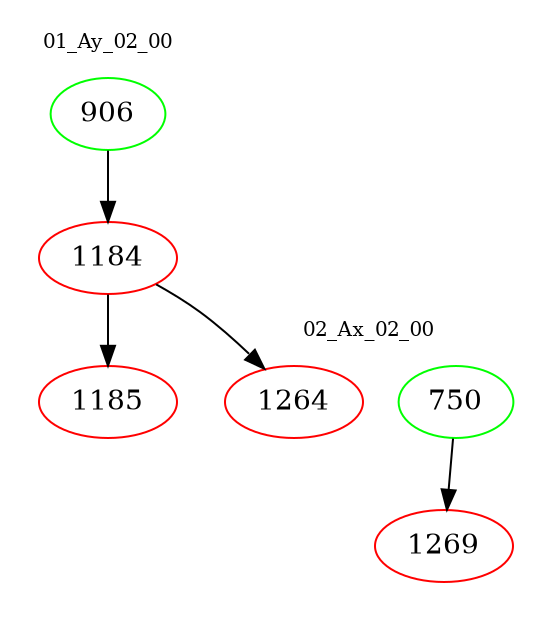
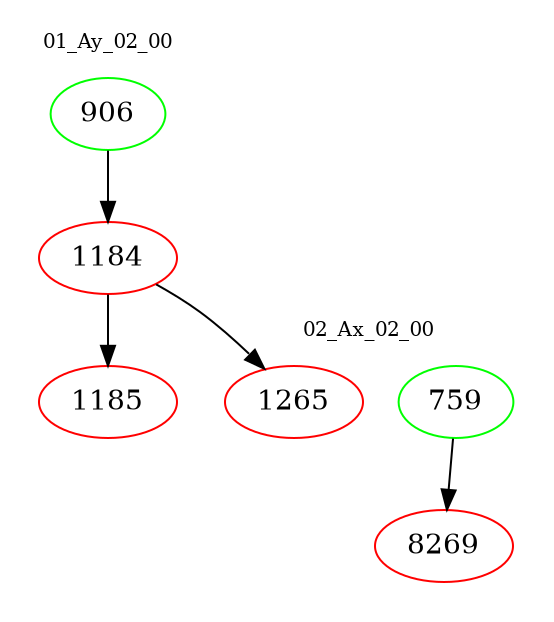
(294, 402) -> (294, 402)
(456, 402) -> (456, 402)
(444, 546) -> (444, 546)
